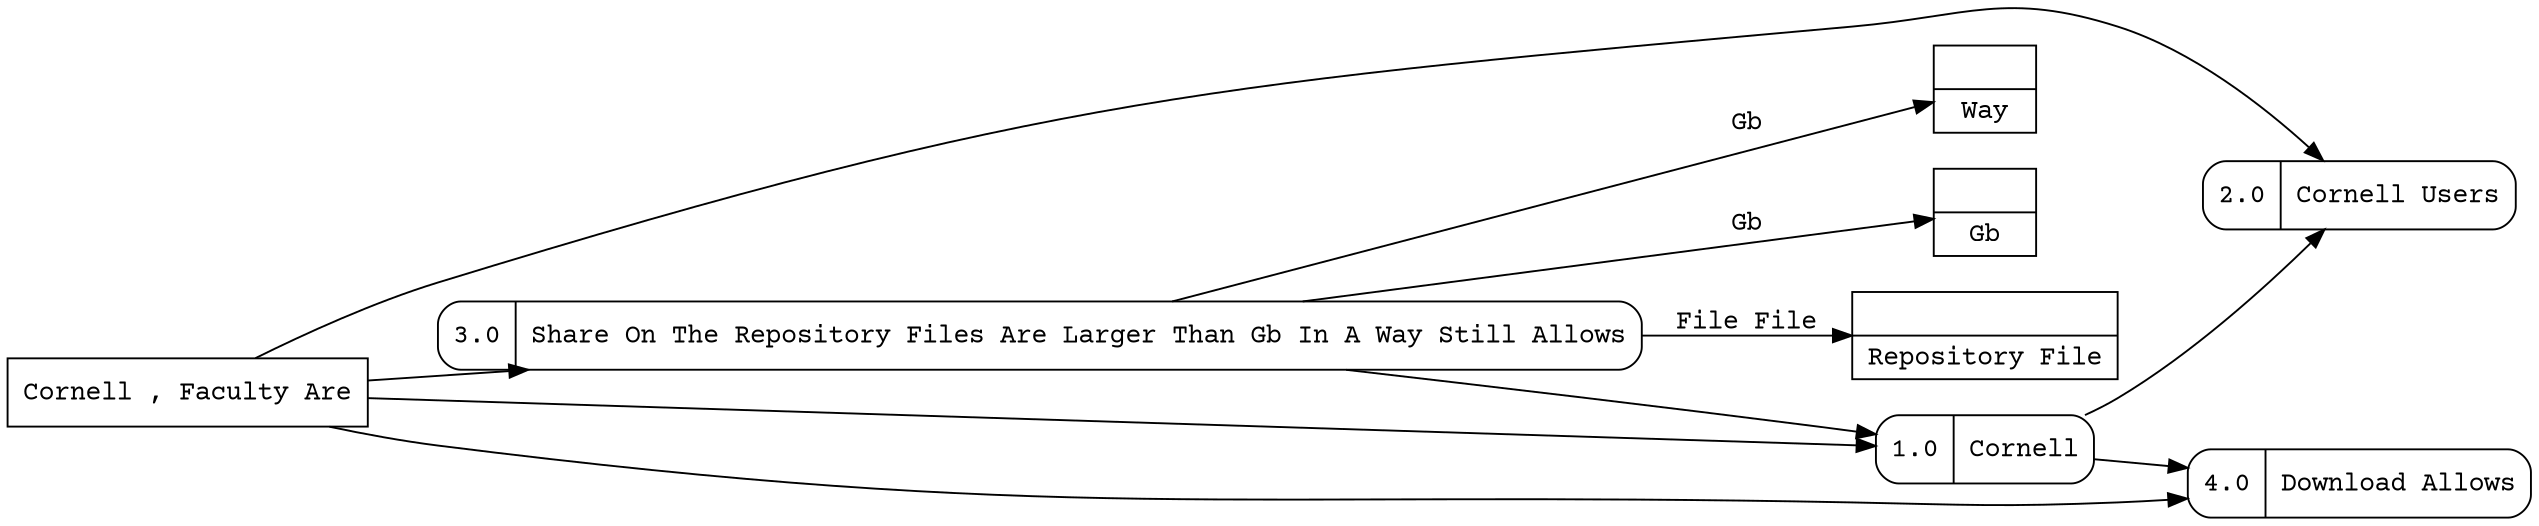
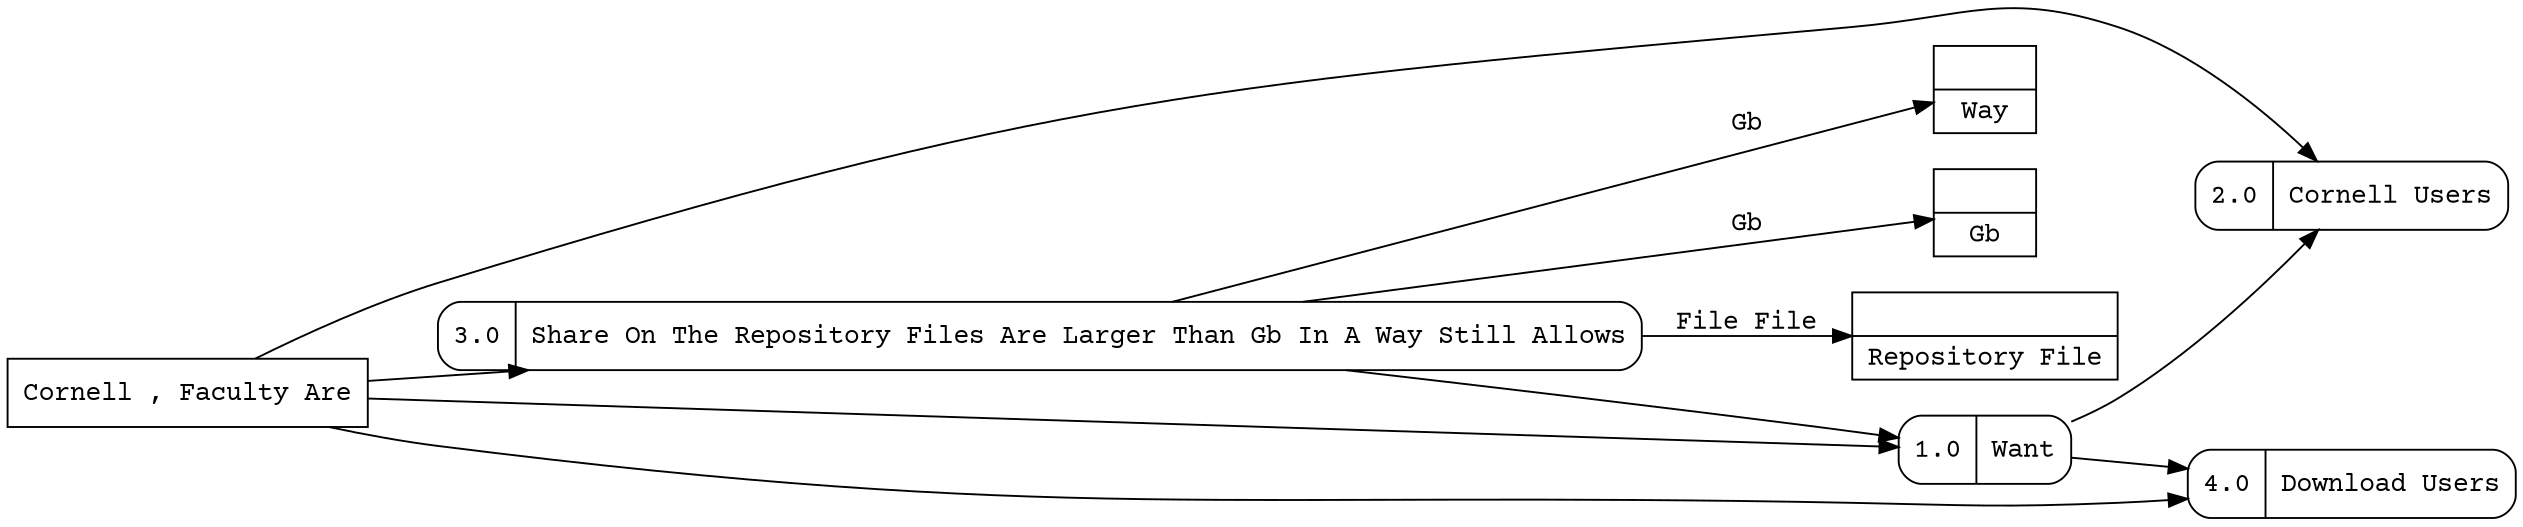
(2024, 448) -> (2024, 449)
(2398, 483) -> (2391, 483)
